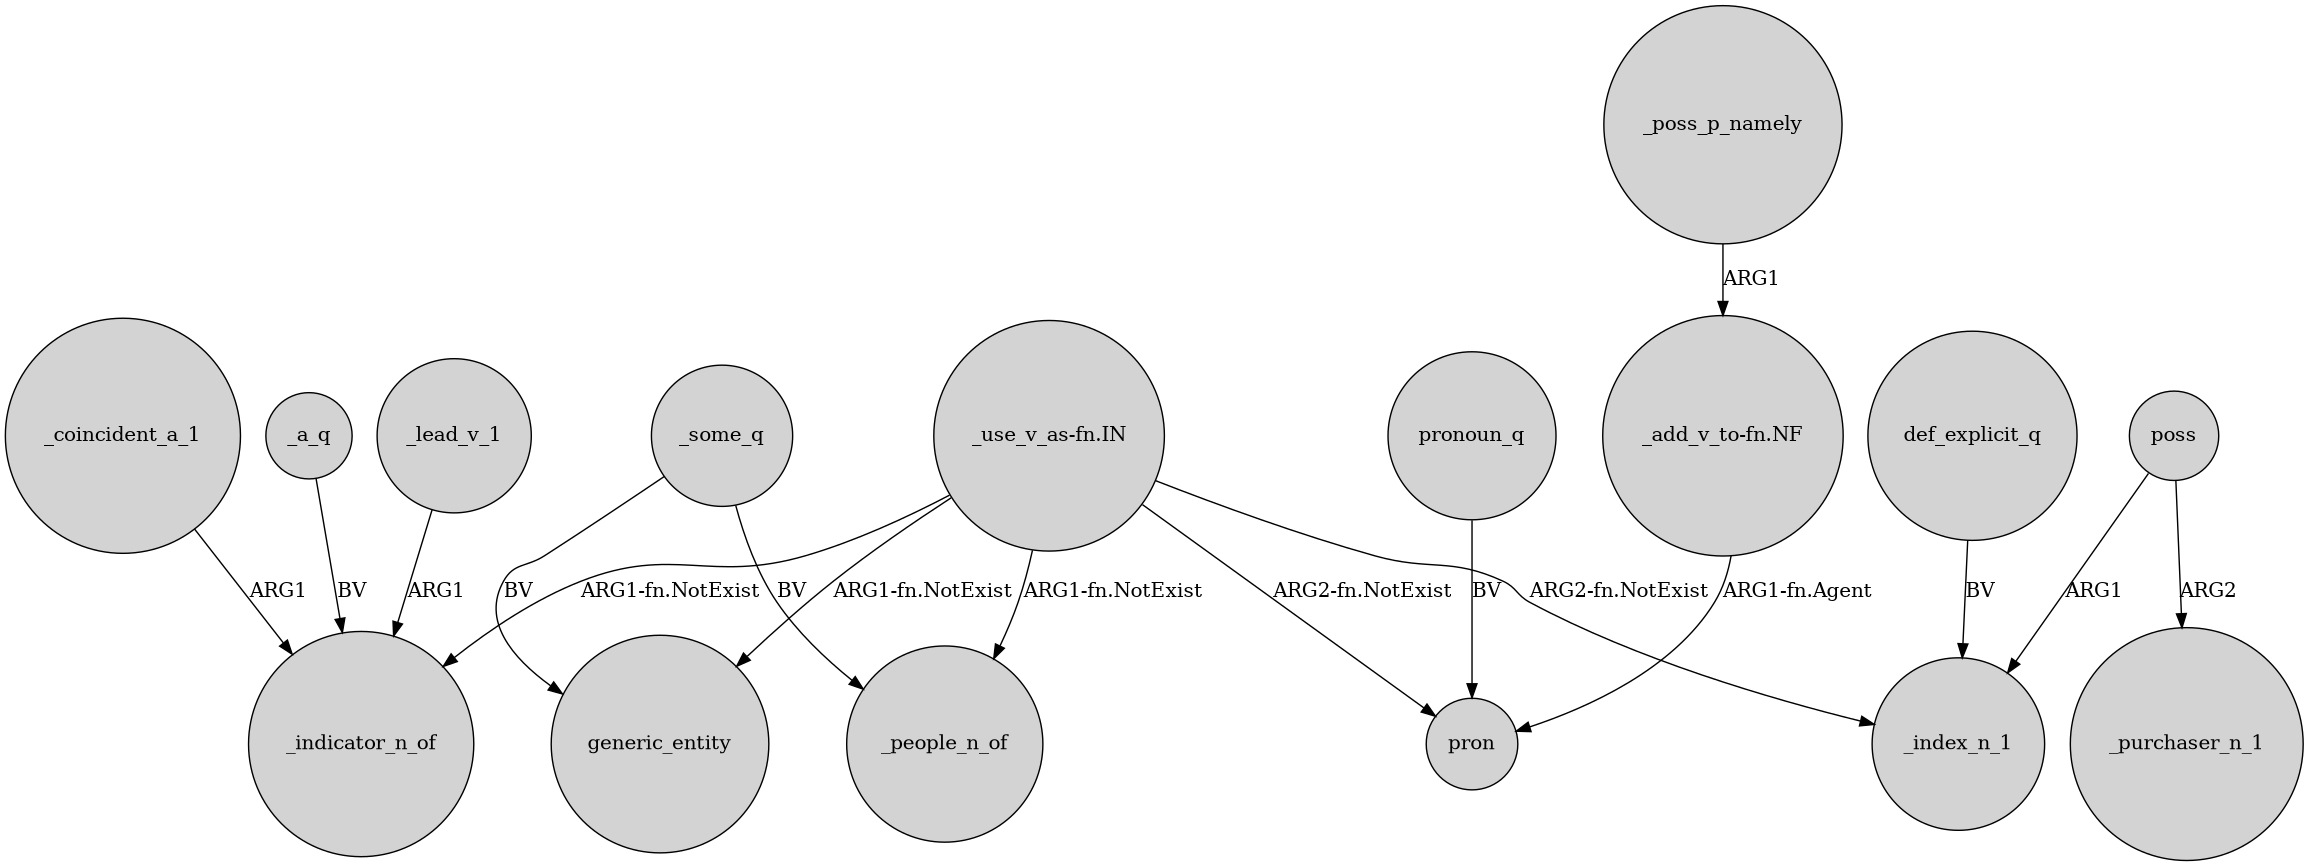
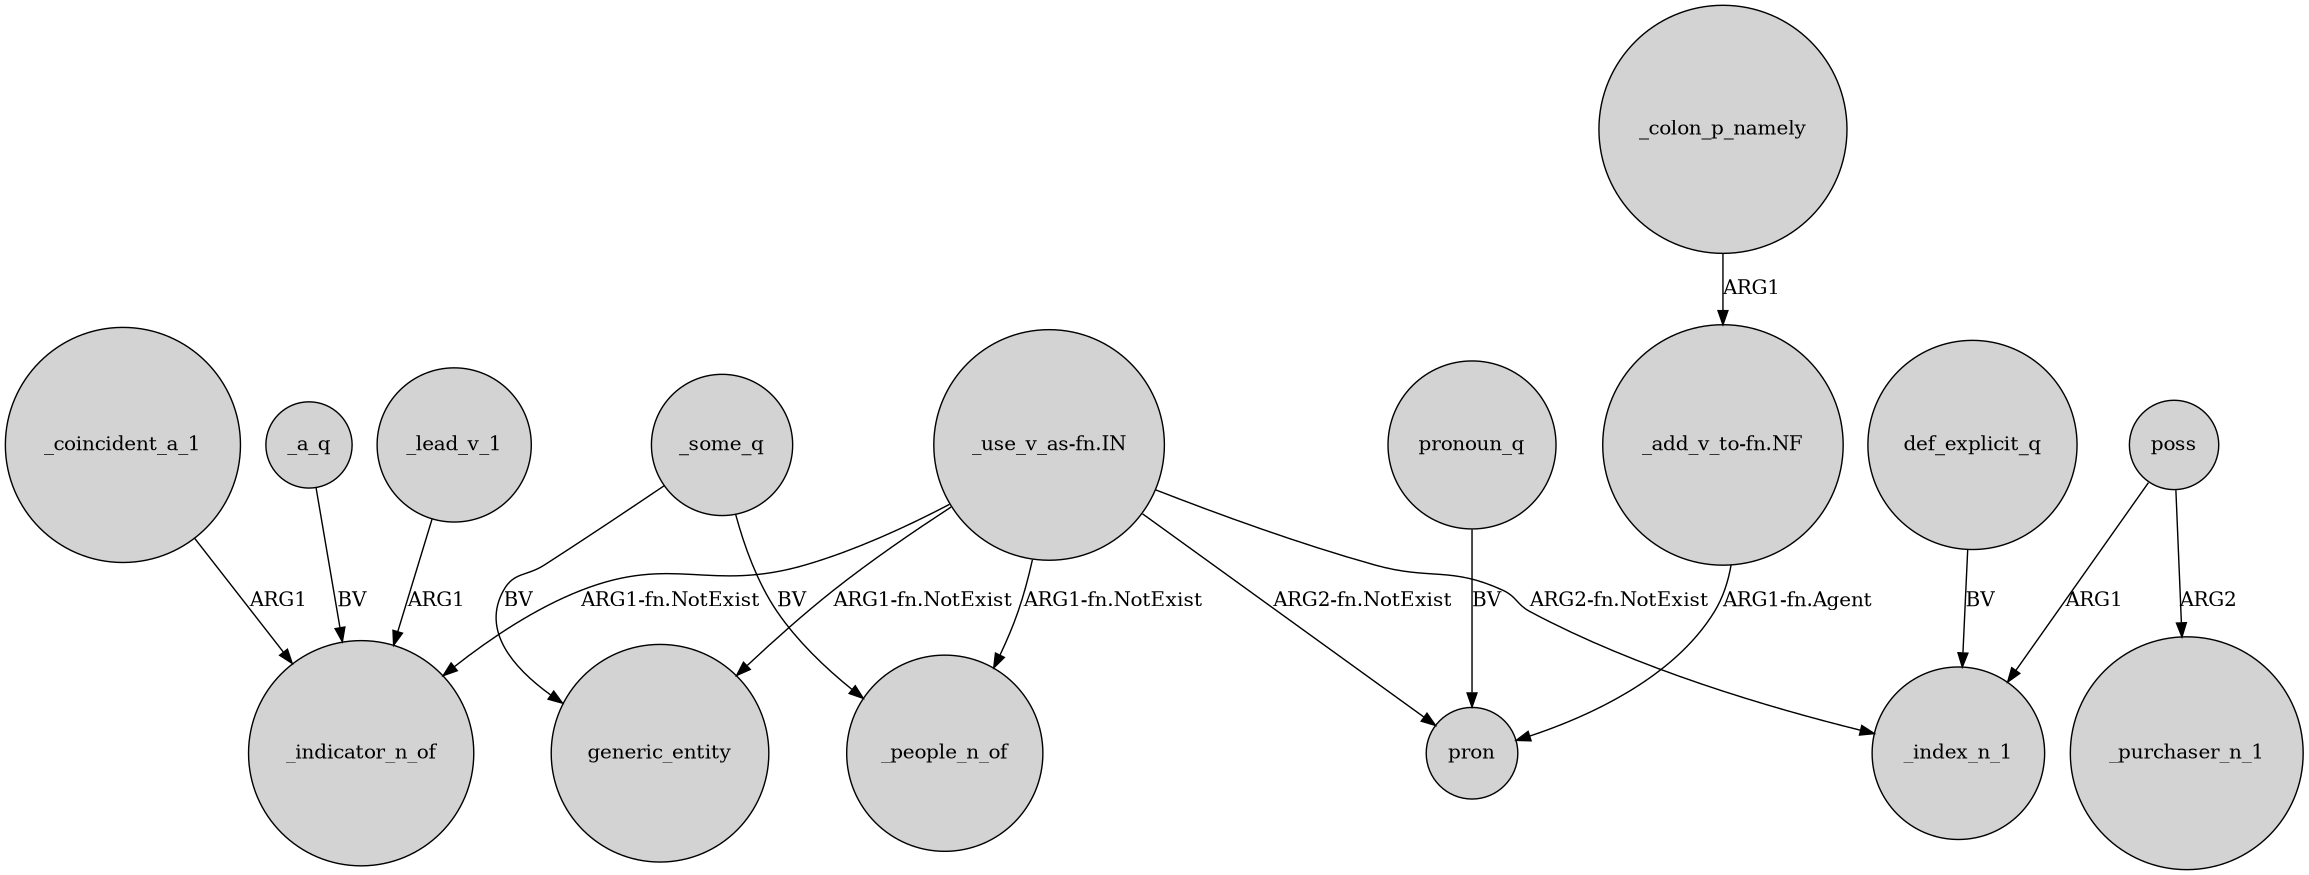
(1723, 125) -> (1723, 129)
